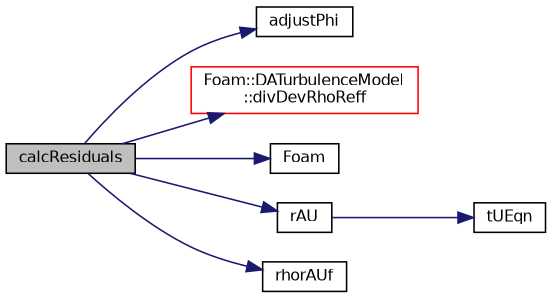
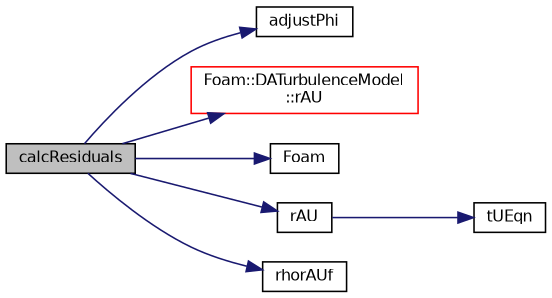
(305, 90) -> (305, 90)
